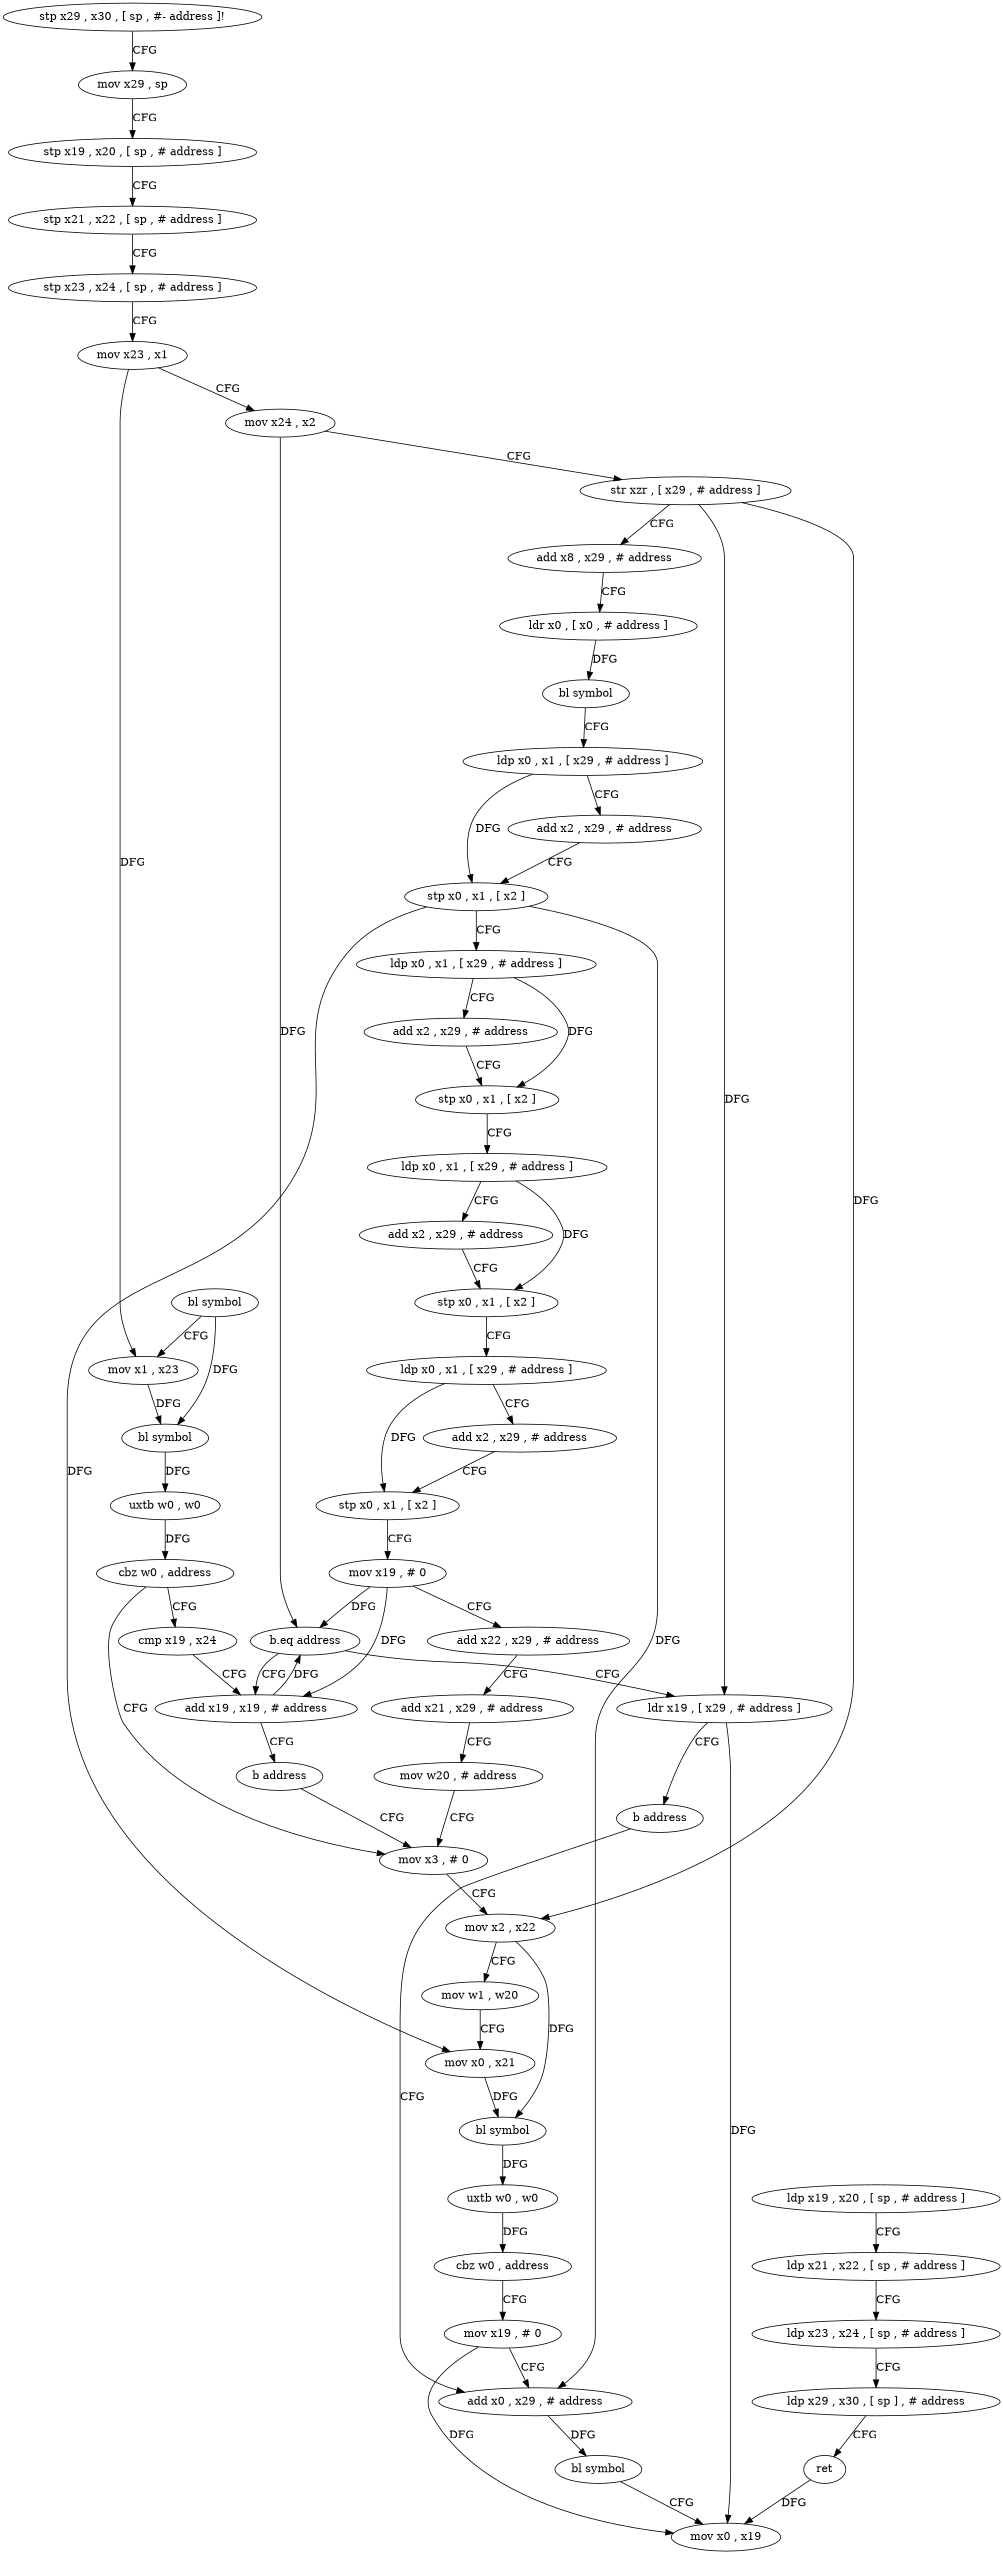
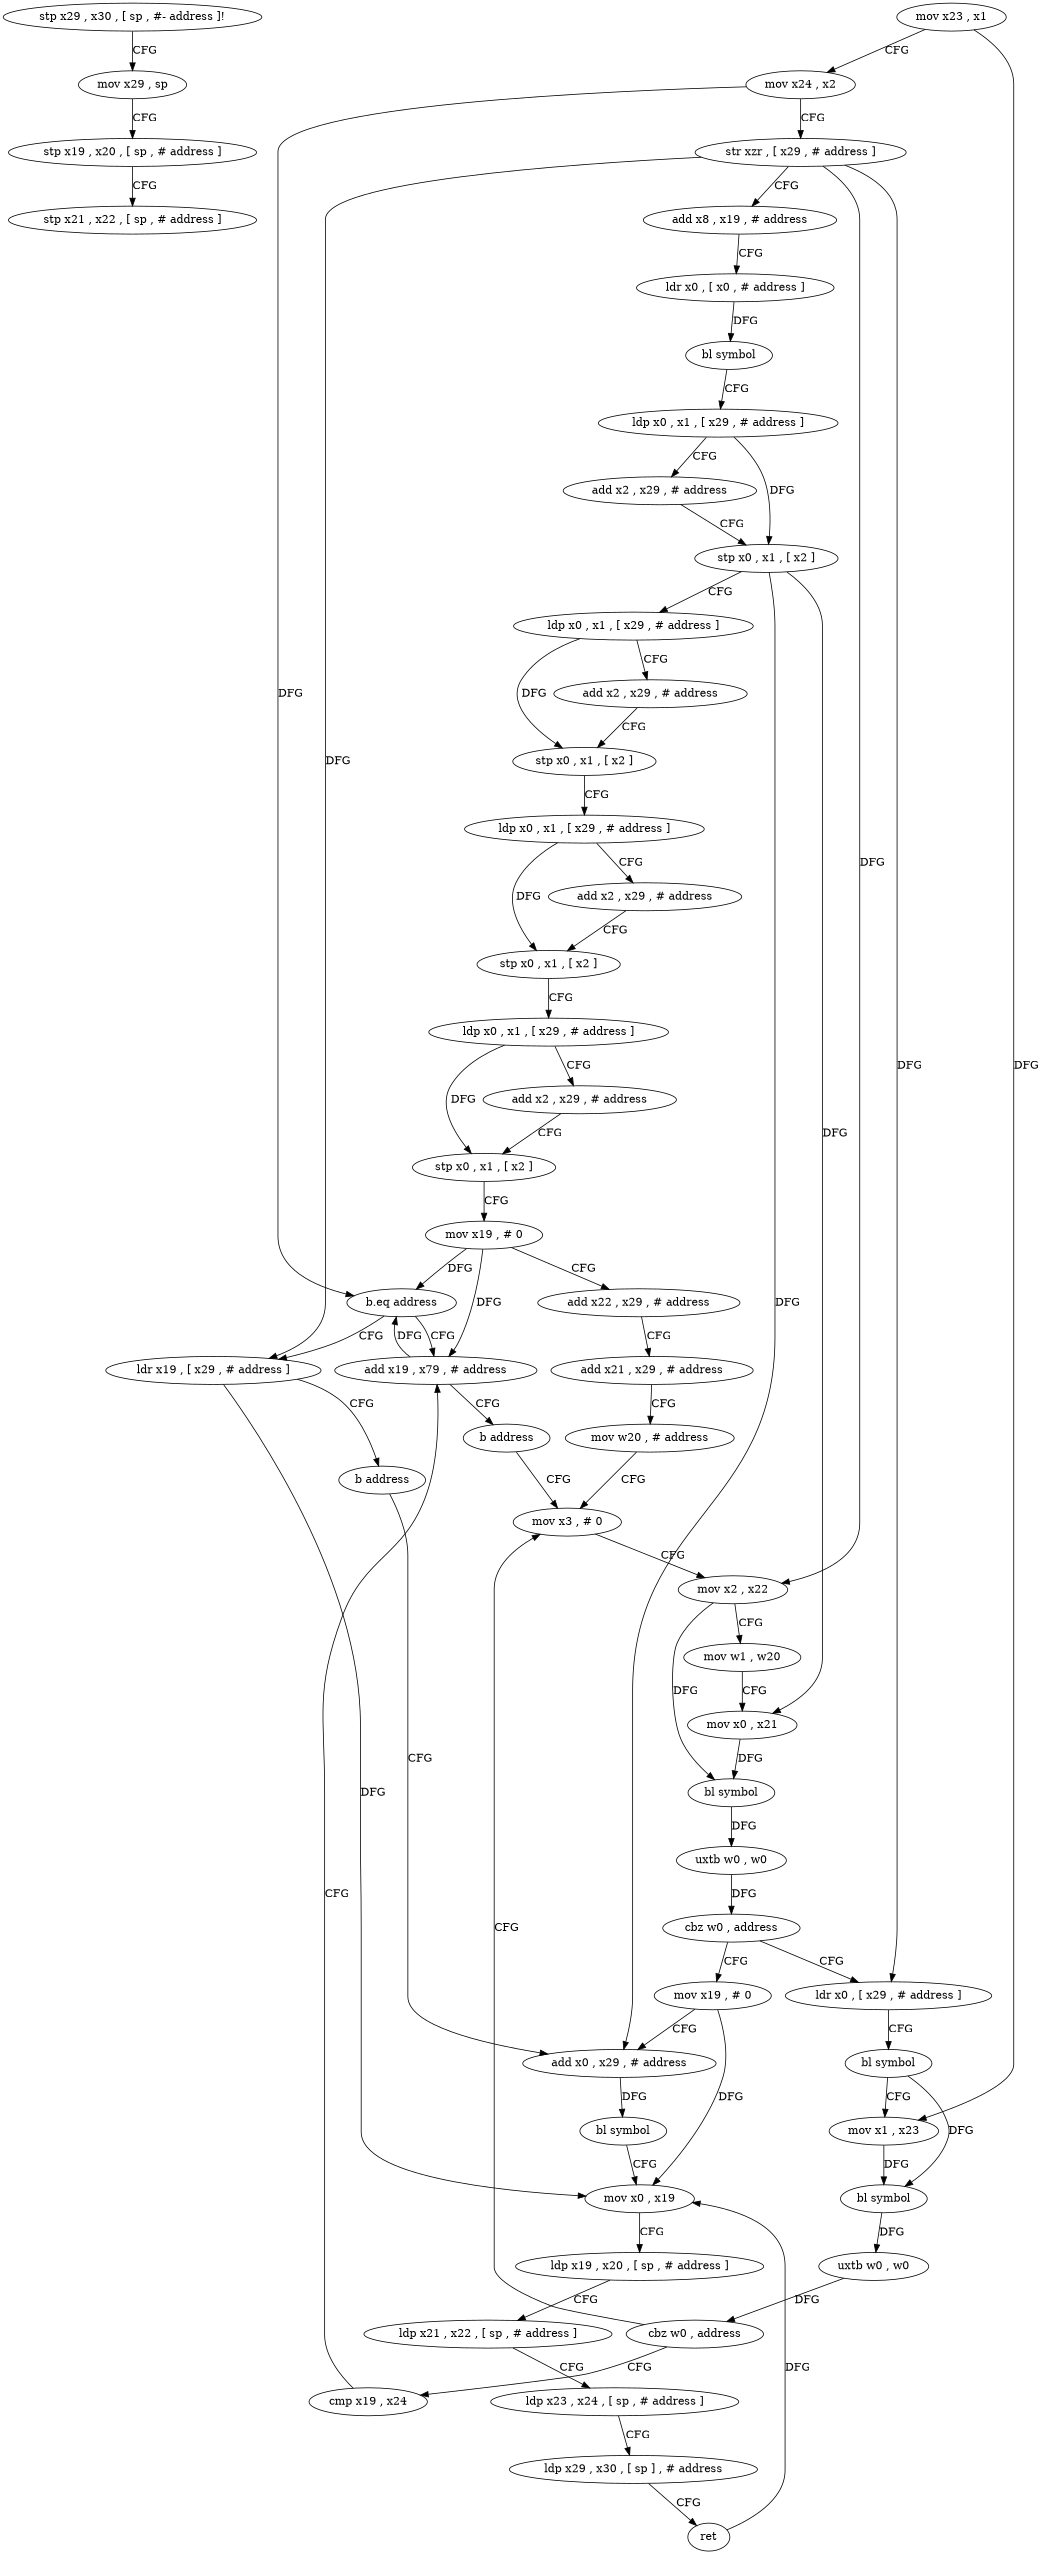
(133, 288) -> none
(605, 558) -> (740, 220)
(256, 1709) -> (436, 1370)
none -> (889, 1996)
none -> (640, 2229)
